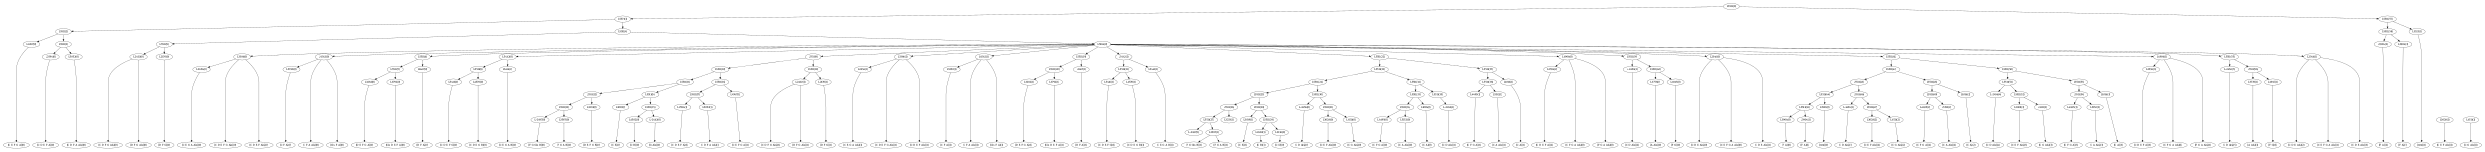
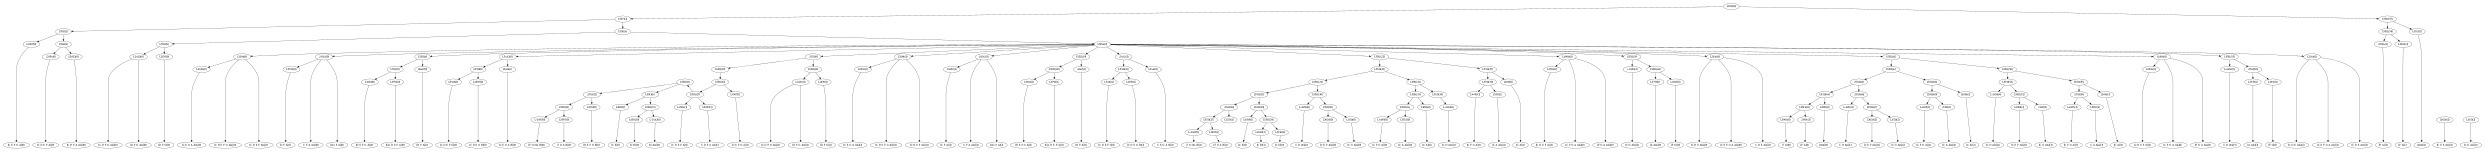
(703, 76) -> (691, 89)
(1205, 138) -> (1194, 138)
